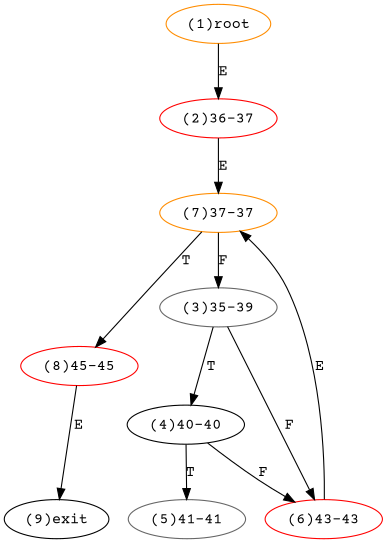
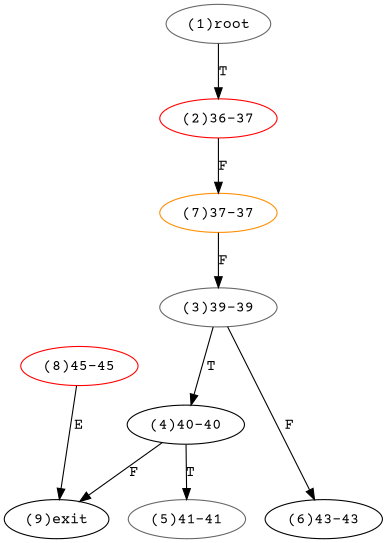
(218, 24) -> (218, 24)
(223, 71) -> (223, 71)
(223, 166) -> (223, 166)
(152, 285) -> none
(218, 307) -> (218, 307)
(311, 361) -> none
(246, 471) -> (125, 469)
(324, 519) -> (324, 519)
